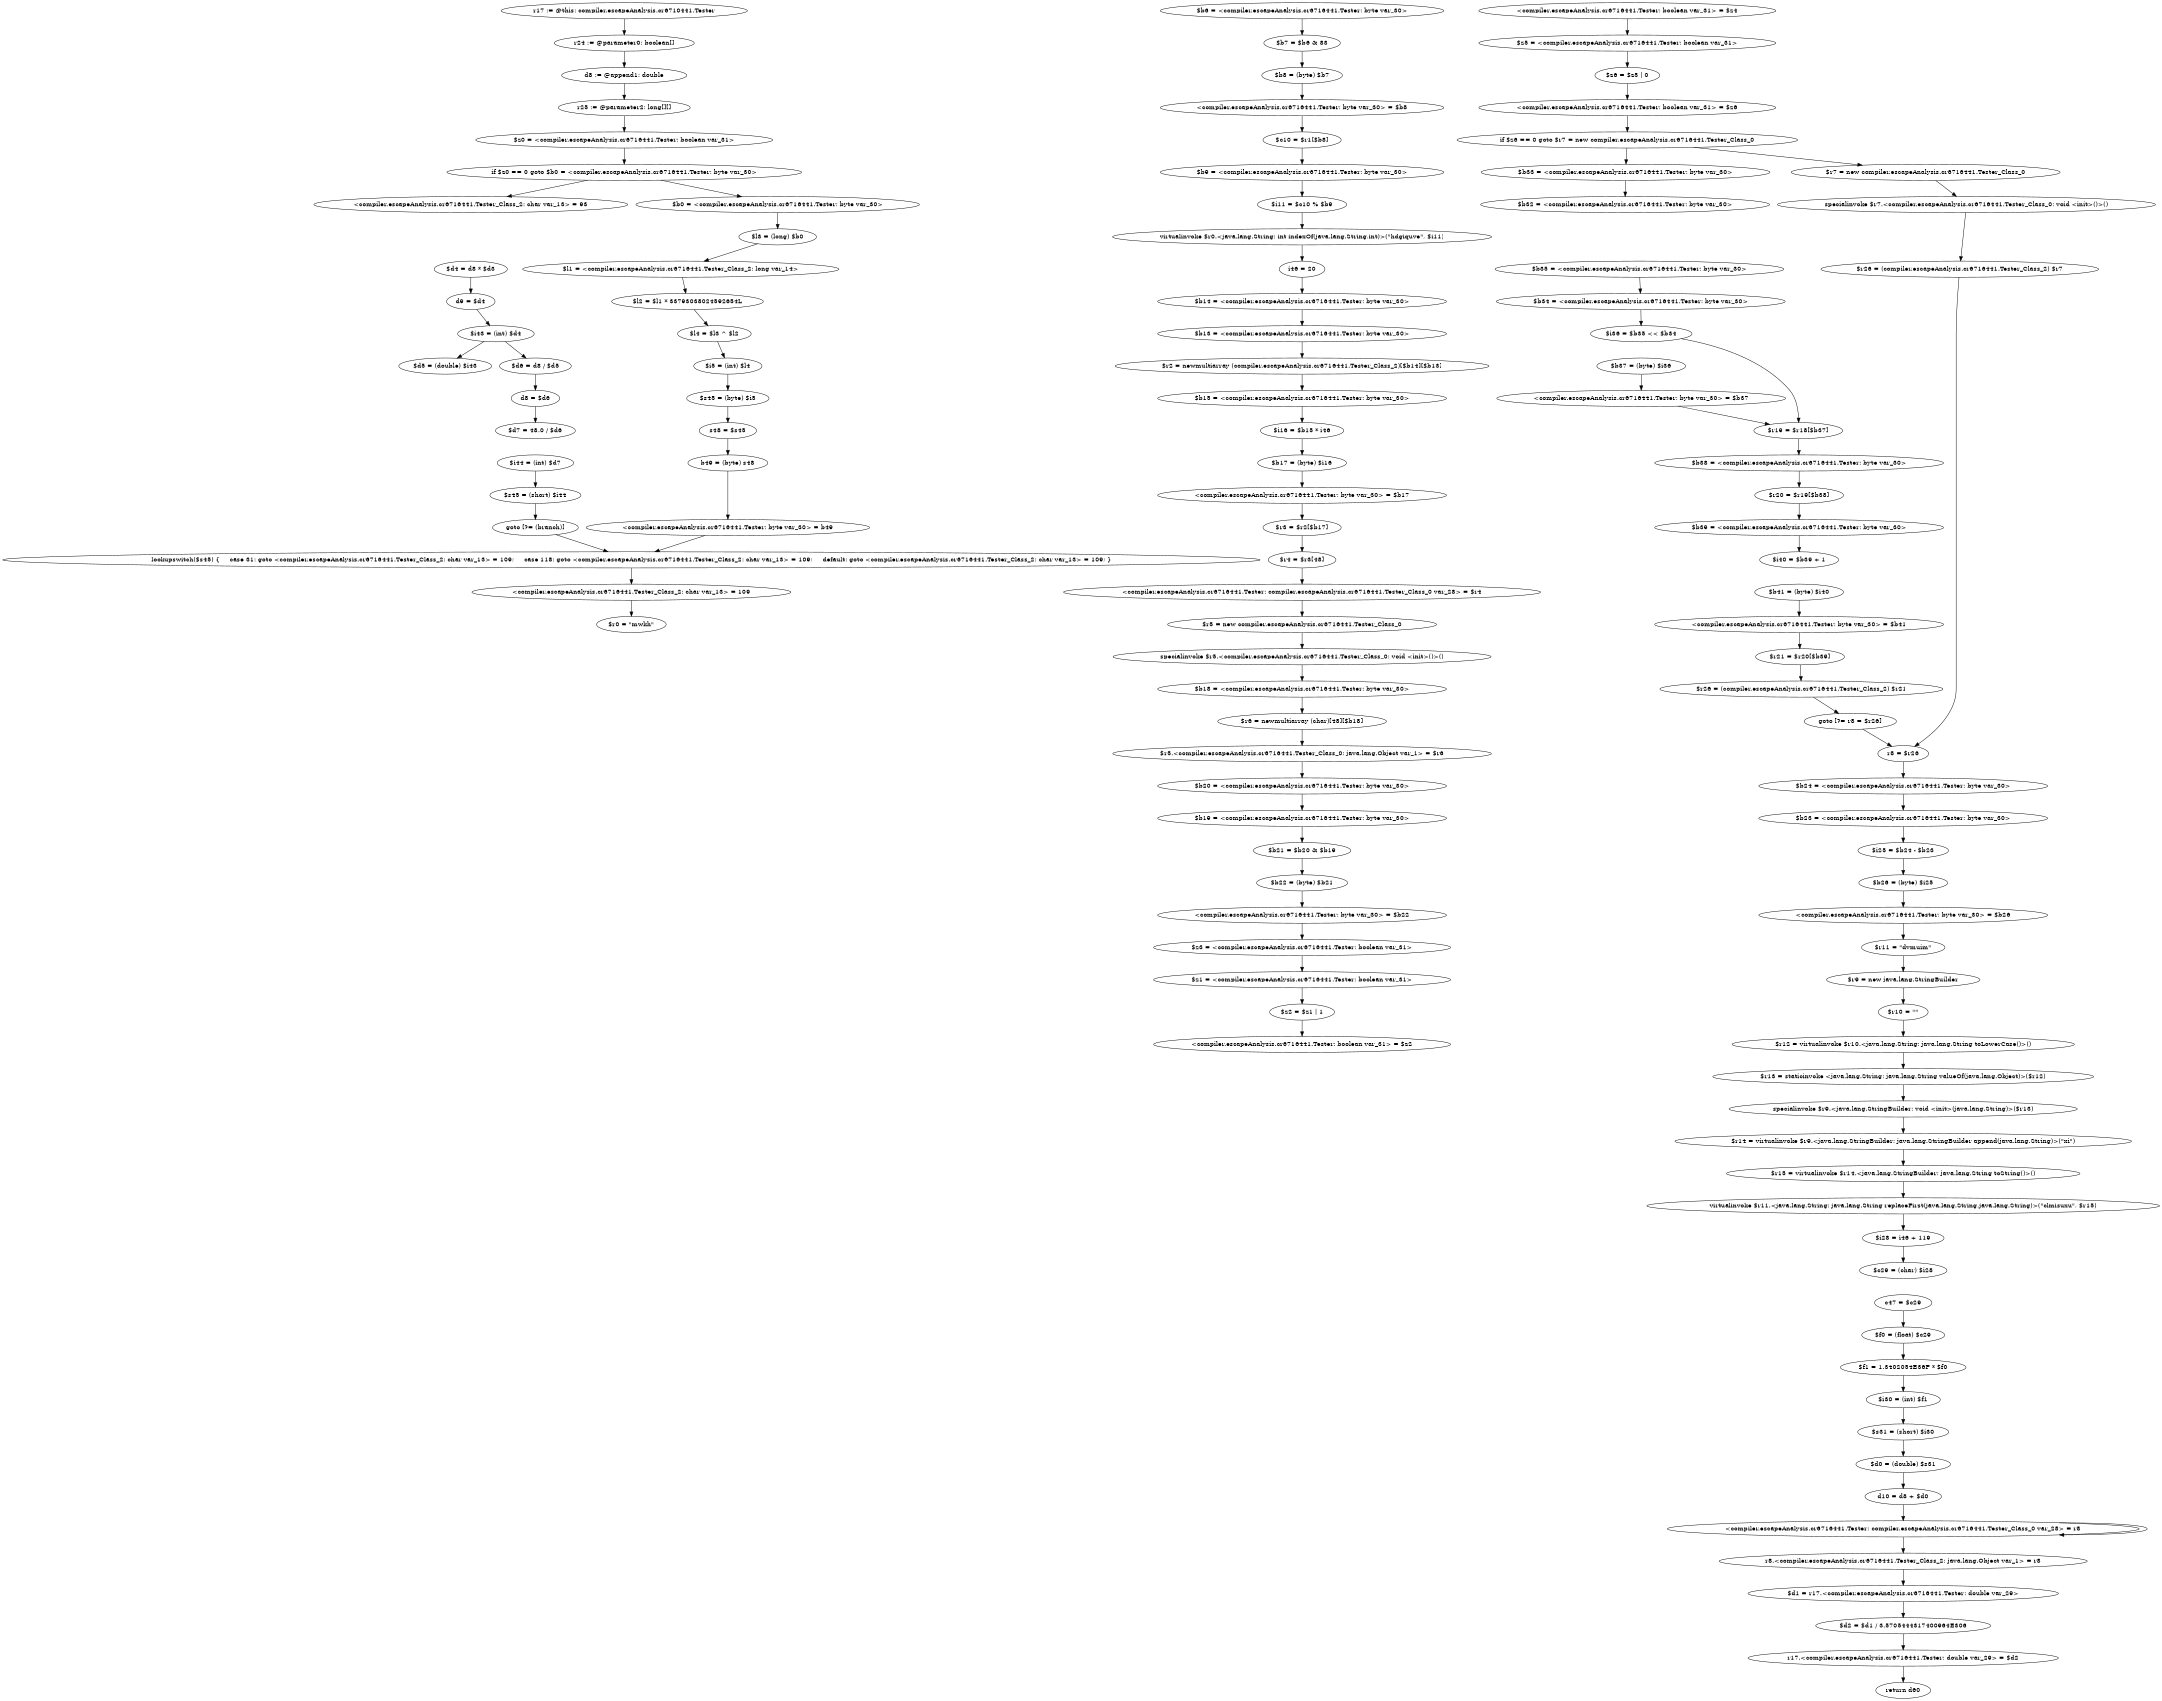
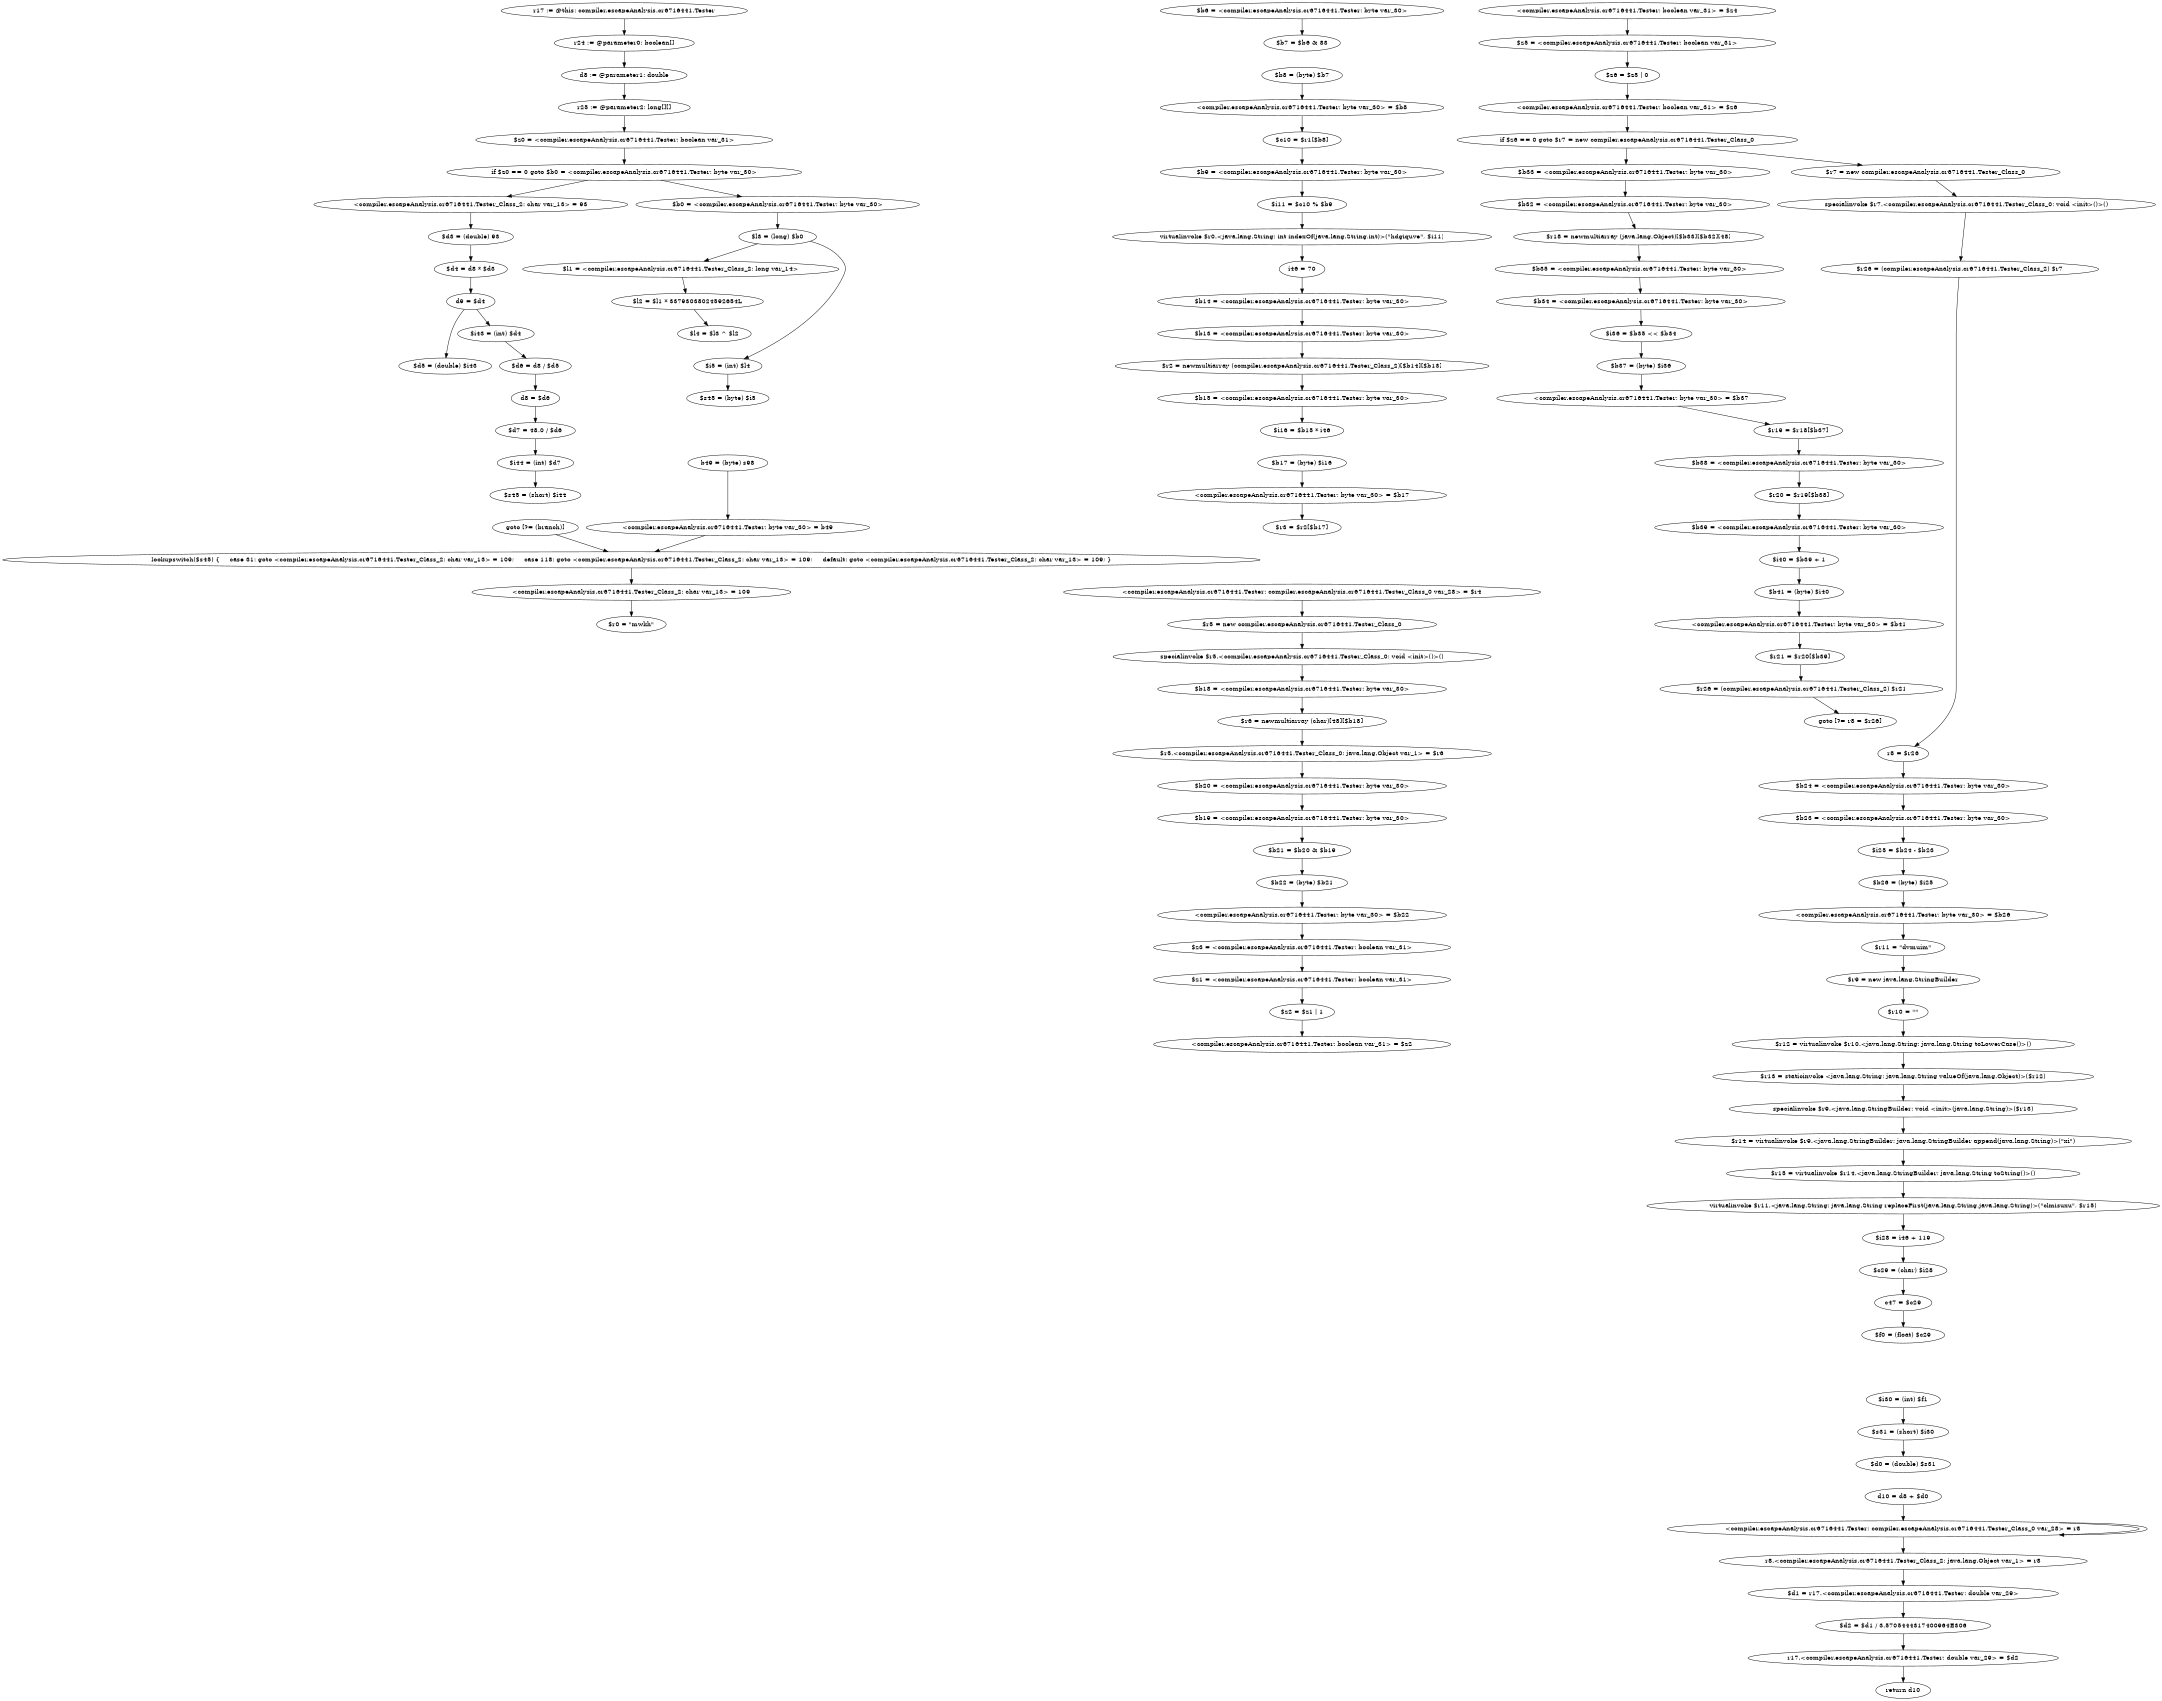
(624, 11) -> (624, 11)
(1302, 57) -> none
(624, 75) -> (624, 75)
none -> (471, 237)
none -> (1639, 237)
(1302, 269) -> (1302, 269)
(720, 348) -> (823, 306)
(473, 349) -> (452, 330)
(1753, 362) -> (1641, 348)
(728, 431) -> none
none -> (535, 445)
(1302, 445) -> none
(728, 463) -> (728, 463)
(535, 509) -> none
(1302, 560) -> none
none -> (1799, 574)
(1875, 737) -> none
none -> (1903, 1284)
(1903, 1367) -> none
(1903, 1478) -> none
(1903, 1690) -> (1903, 1690)
